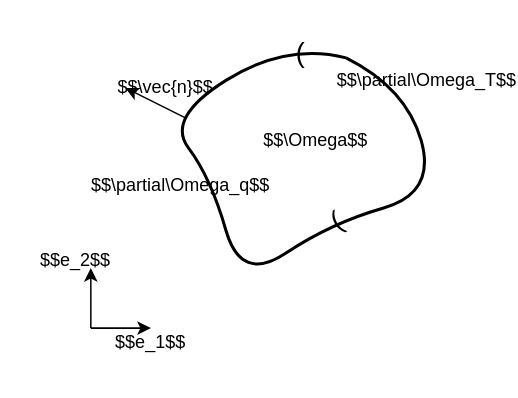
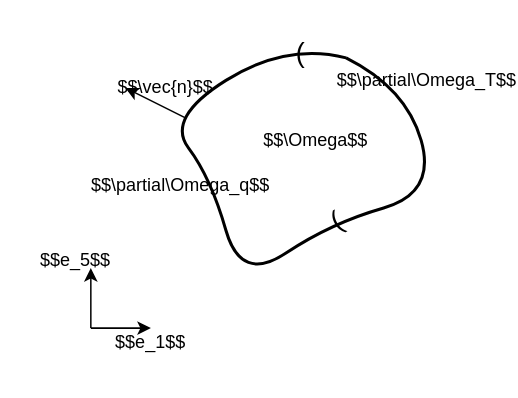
(76, 260) -> (76, 260)
